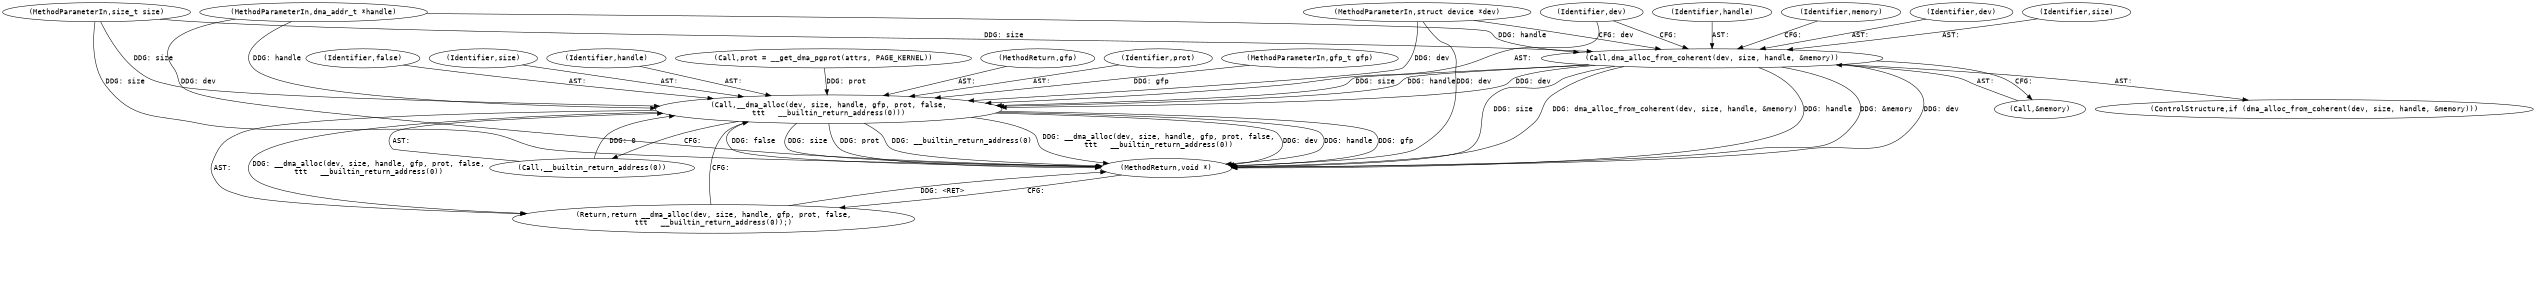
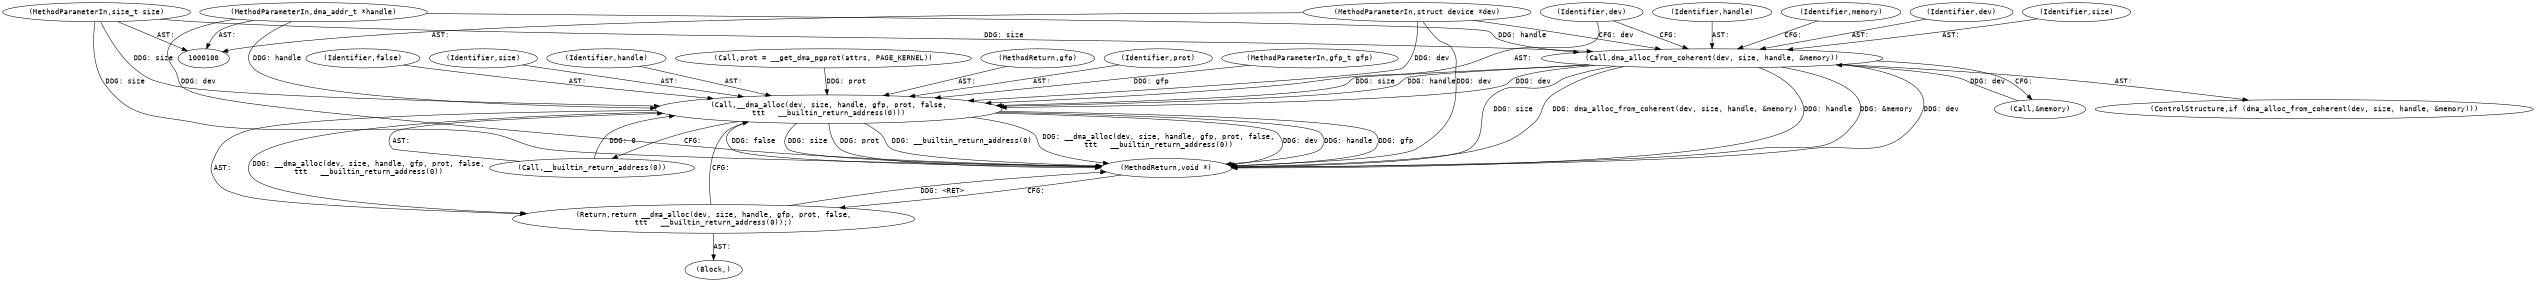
none -> (204, 58)
(1988, 81) -> (1988, 81)
none -> (714, 270)
